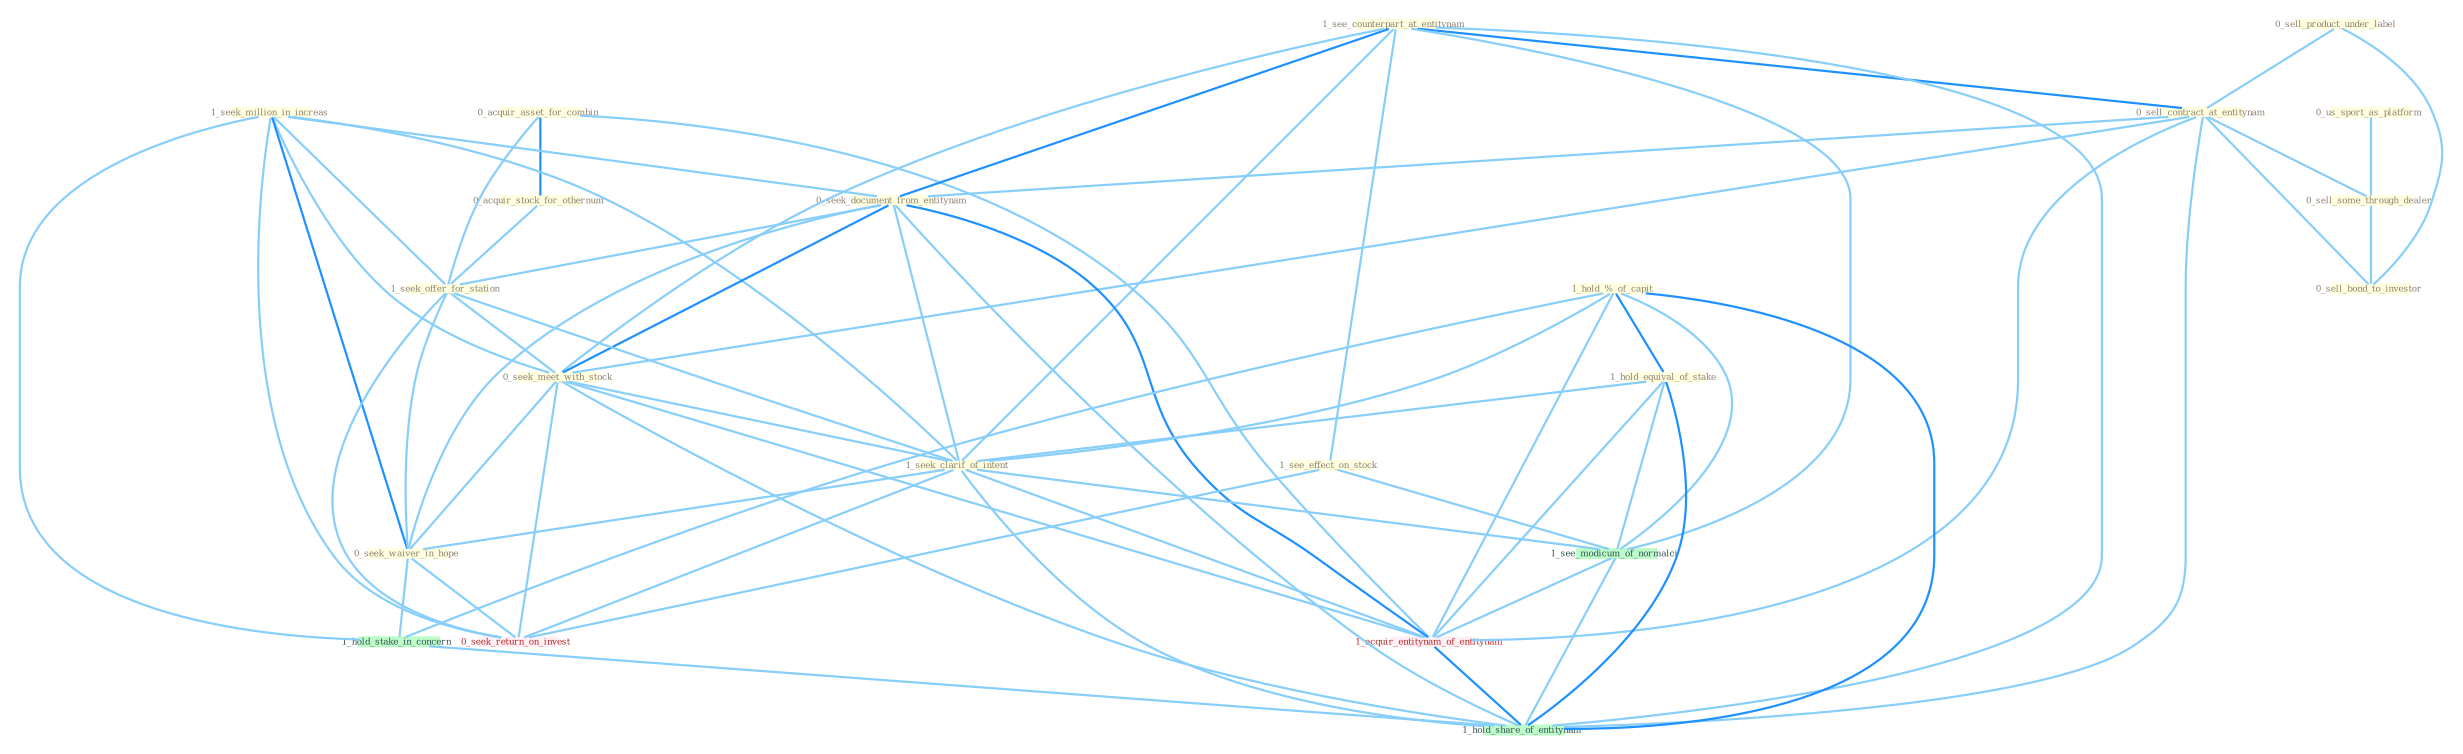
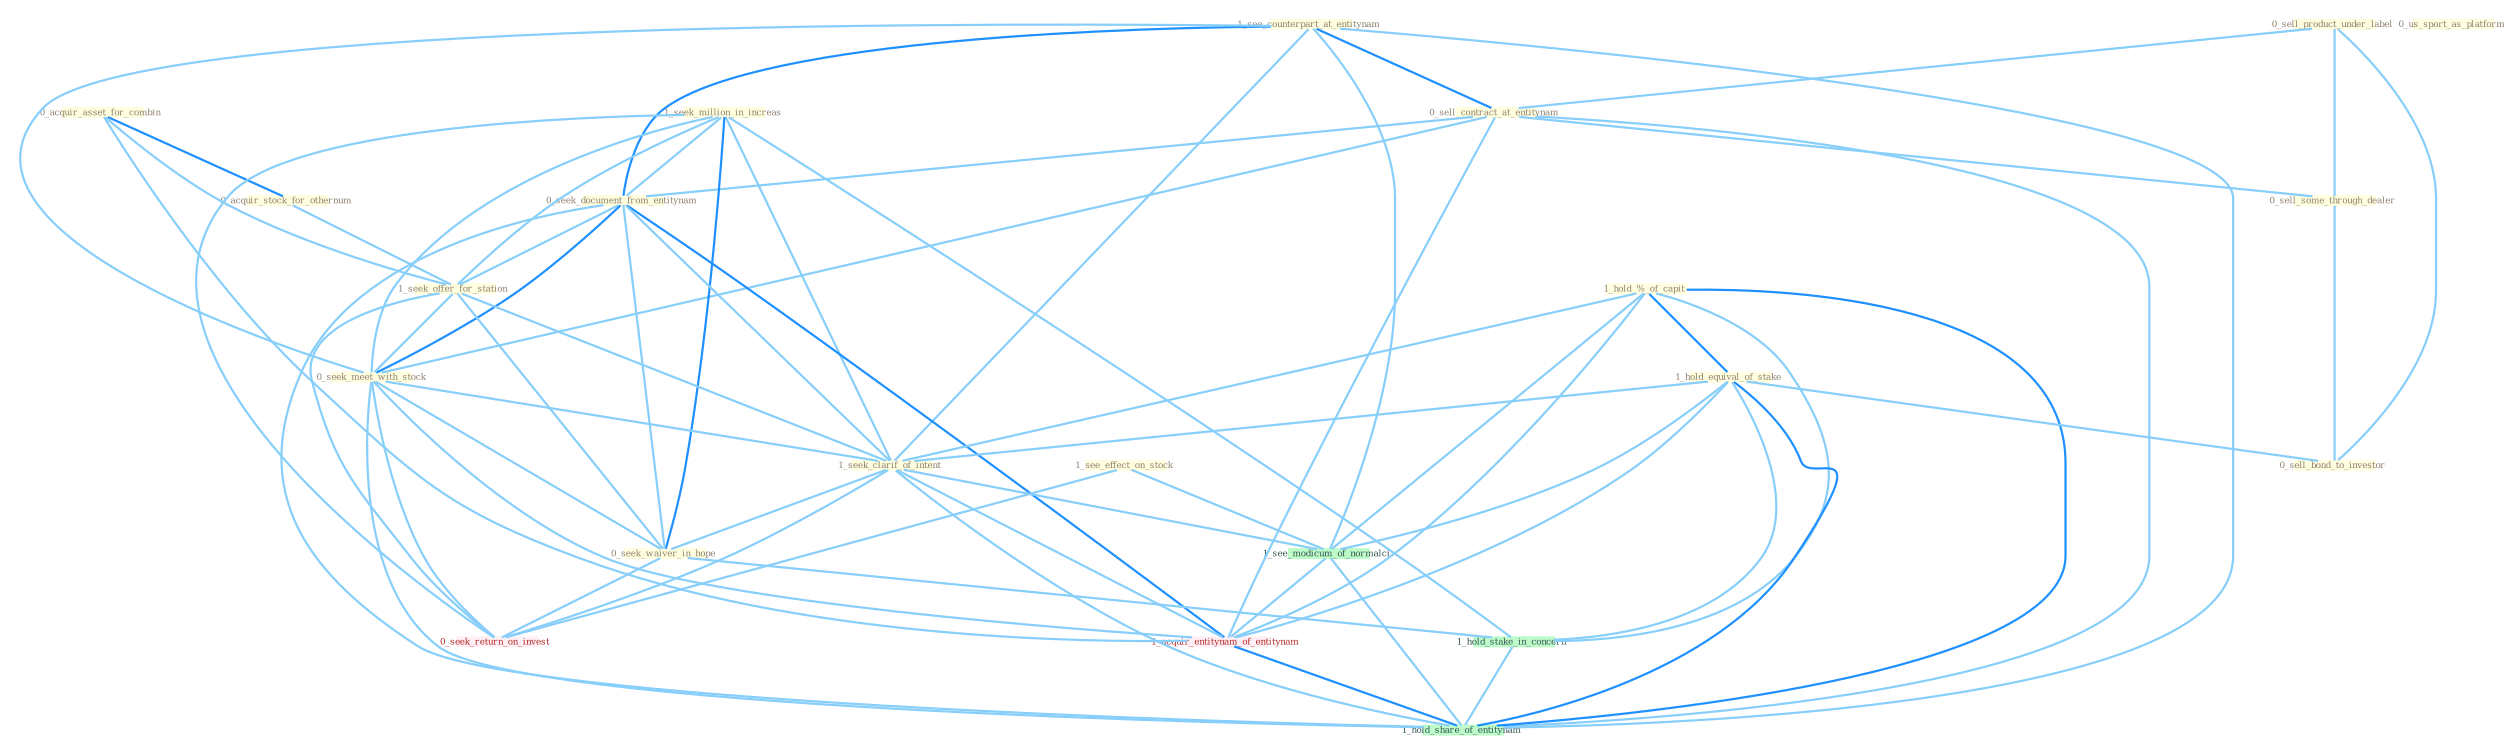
(2371, 157) -> (2335, 112)
(2287, 201) -> (2032, 421)
(1366, 223) -> none
none -> (1747, 574)
